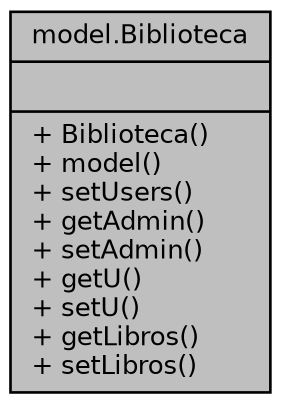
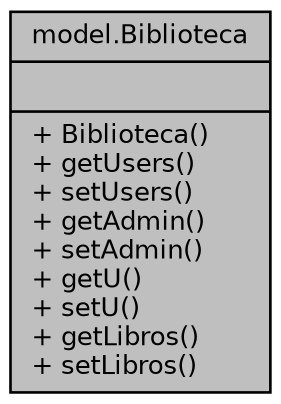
(97, 164) -> (114, 164)
